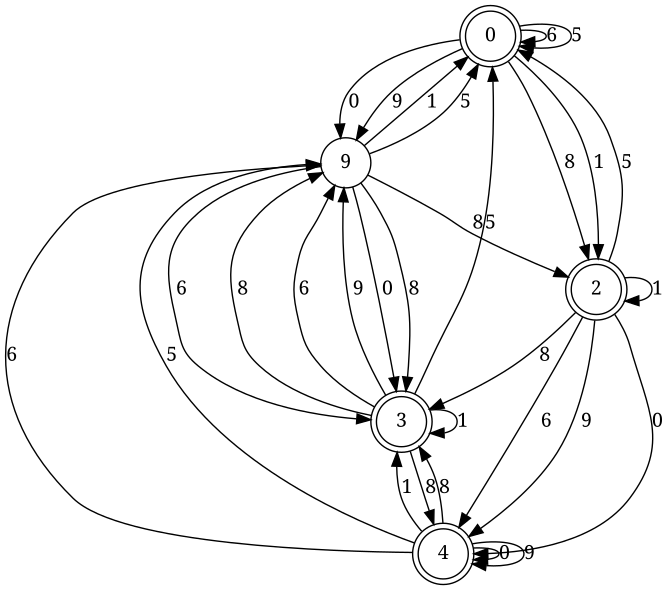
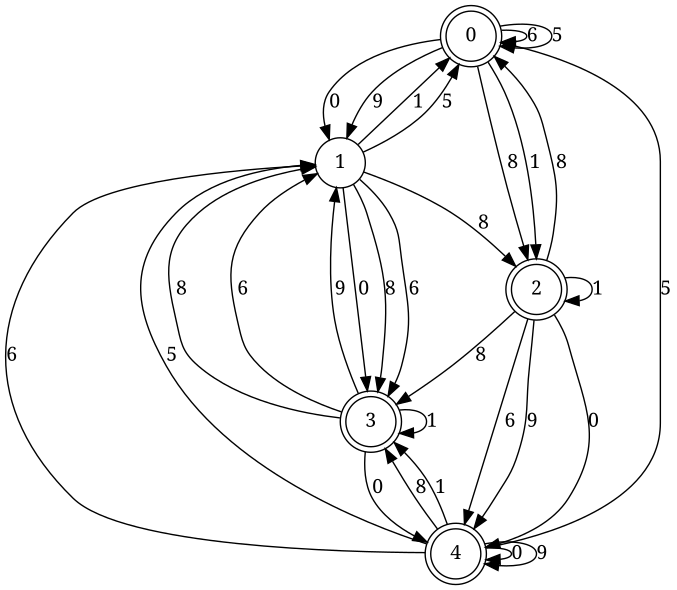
(346, 163) -> (340, 163)
(627, 163) -> (562, 163)
(478, 252) -> (660, 308)
(431, 488) -> (378, 488)
